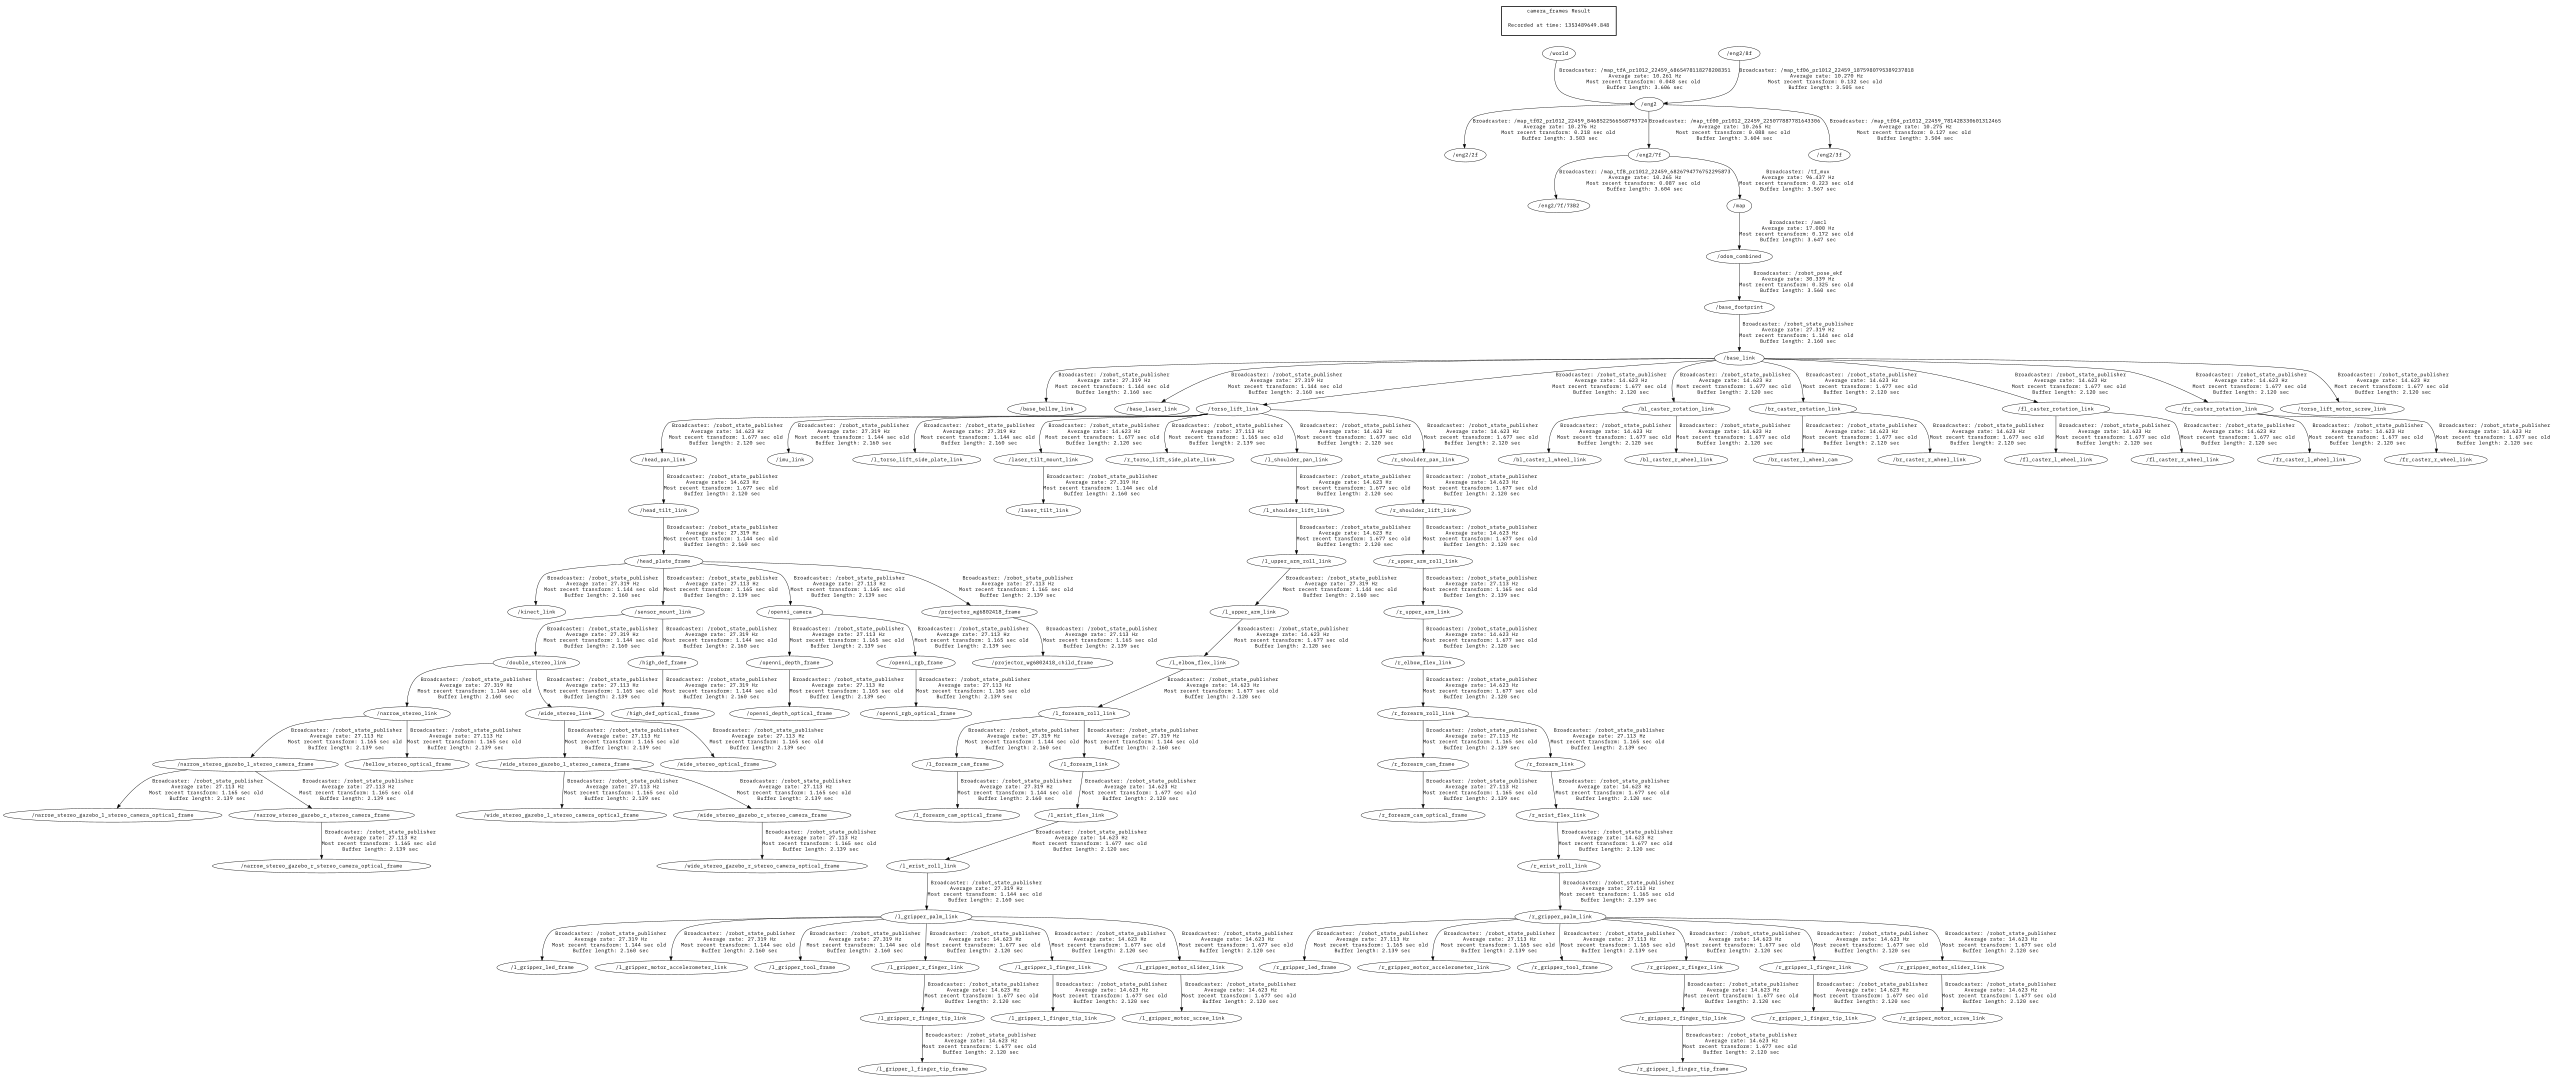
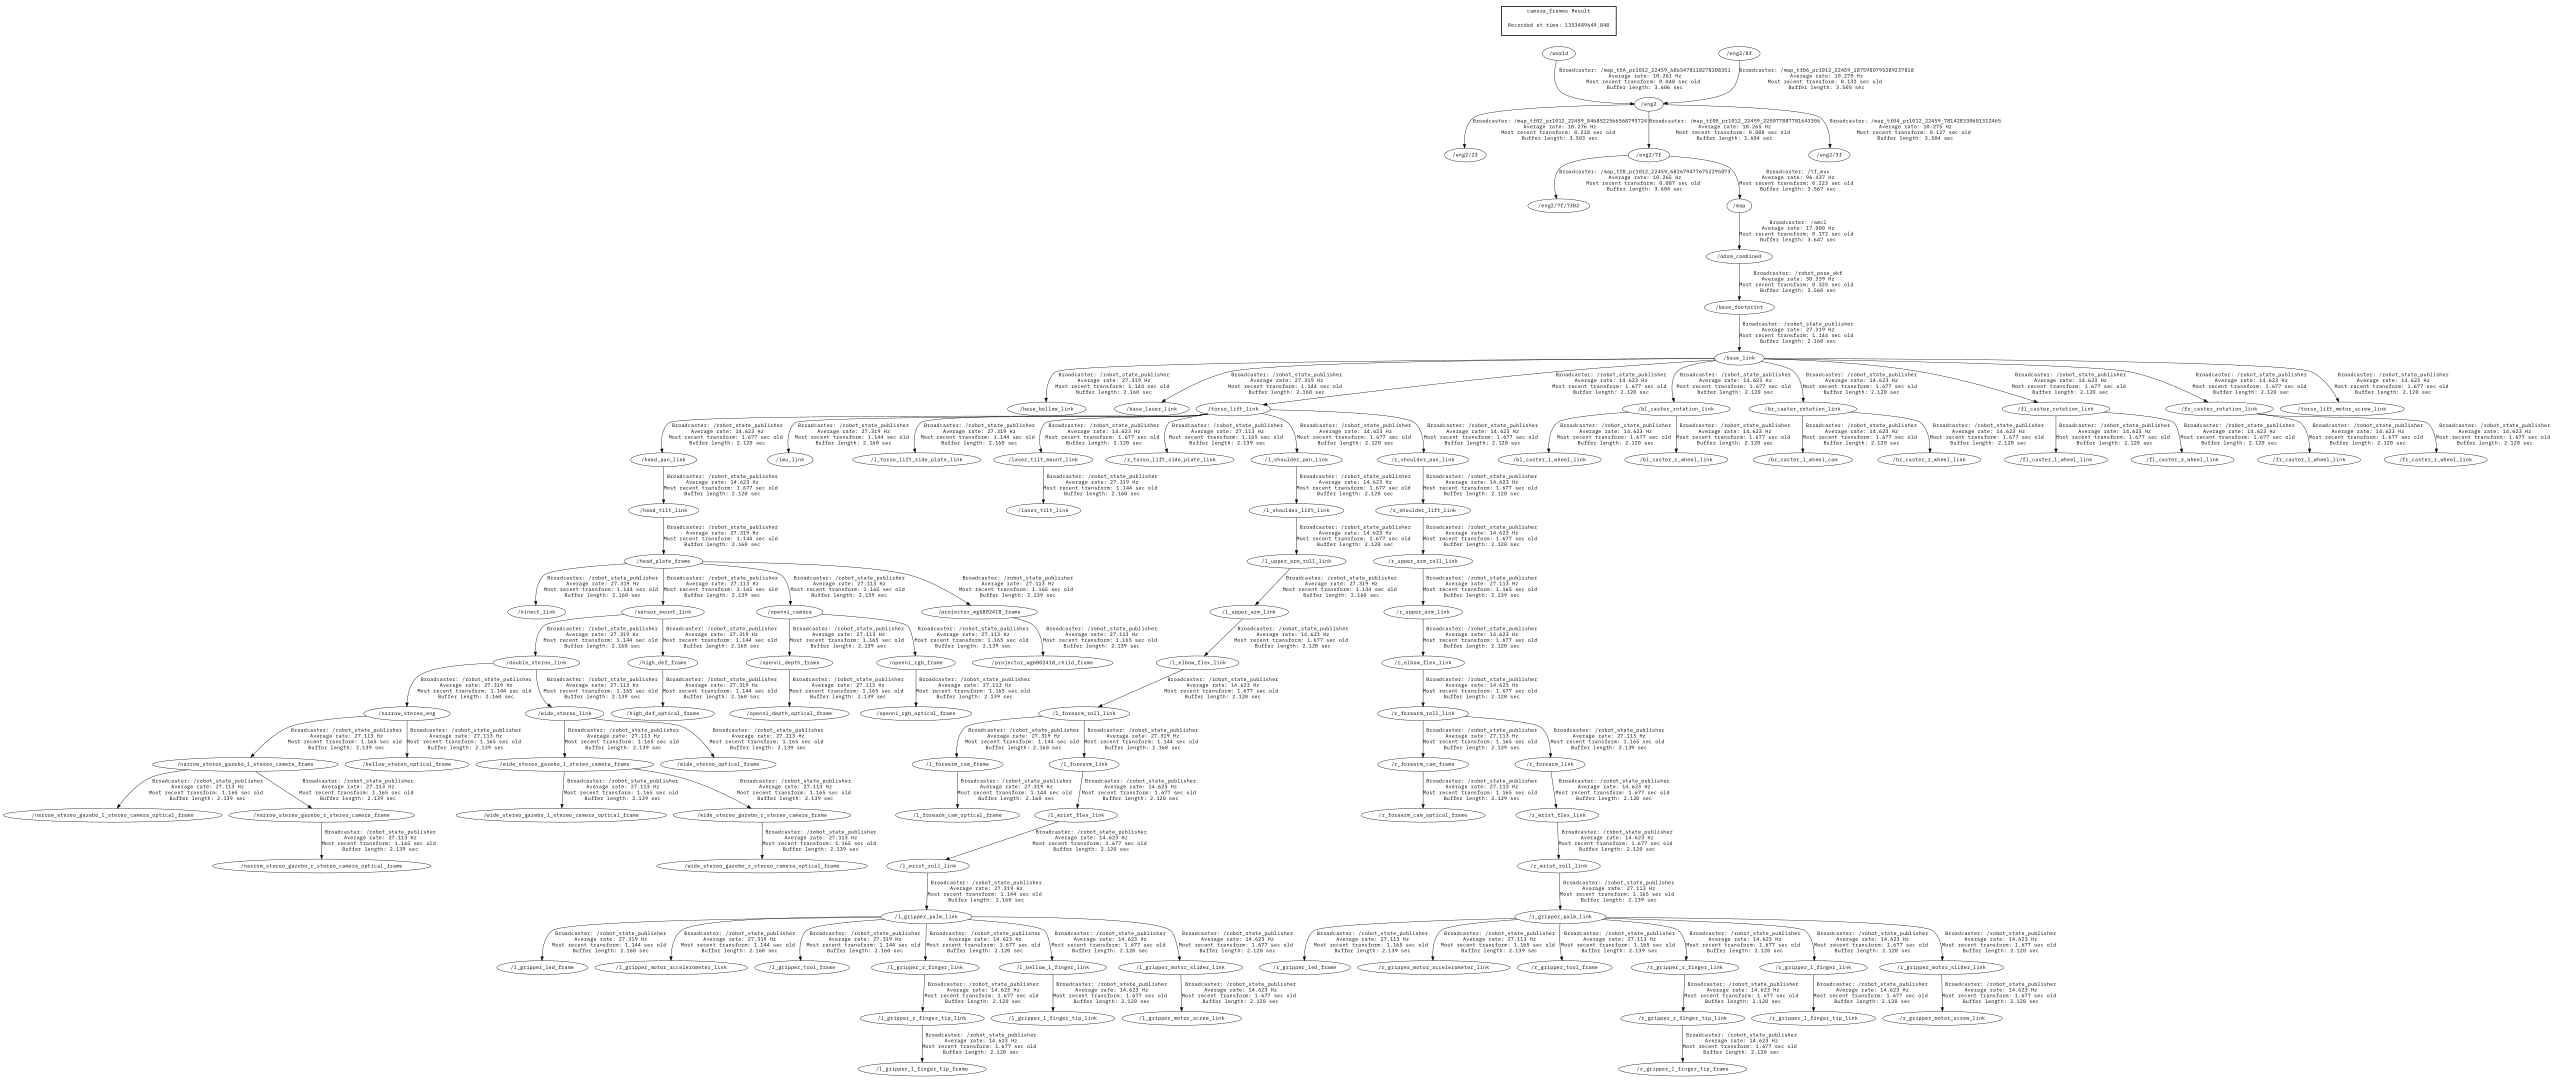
(407, 714) -> (407, 714)
(1053, 968) -> (1053, 968)
